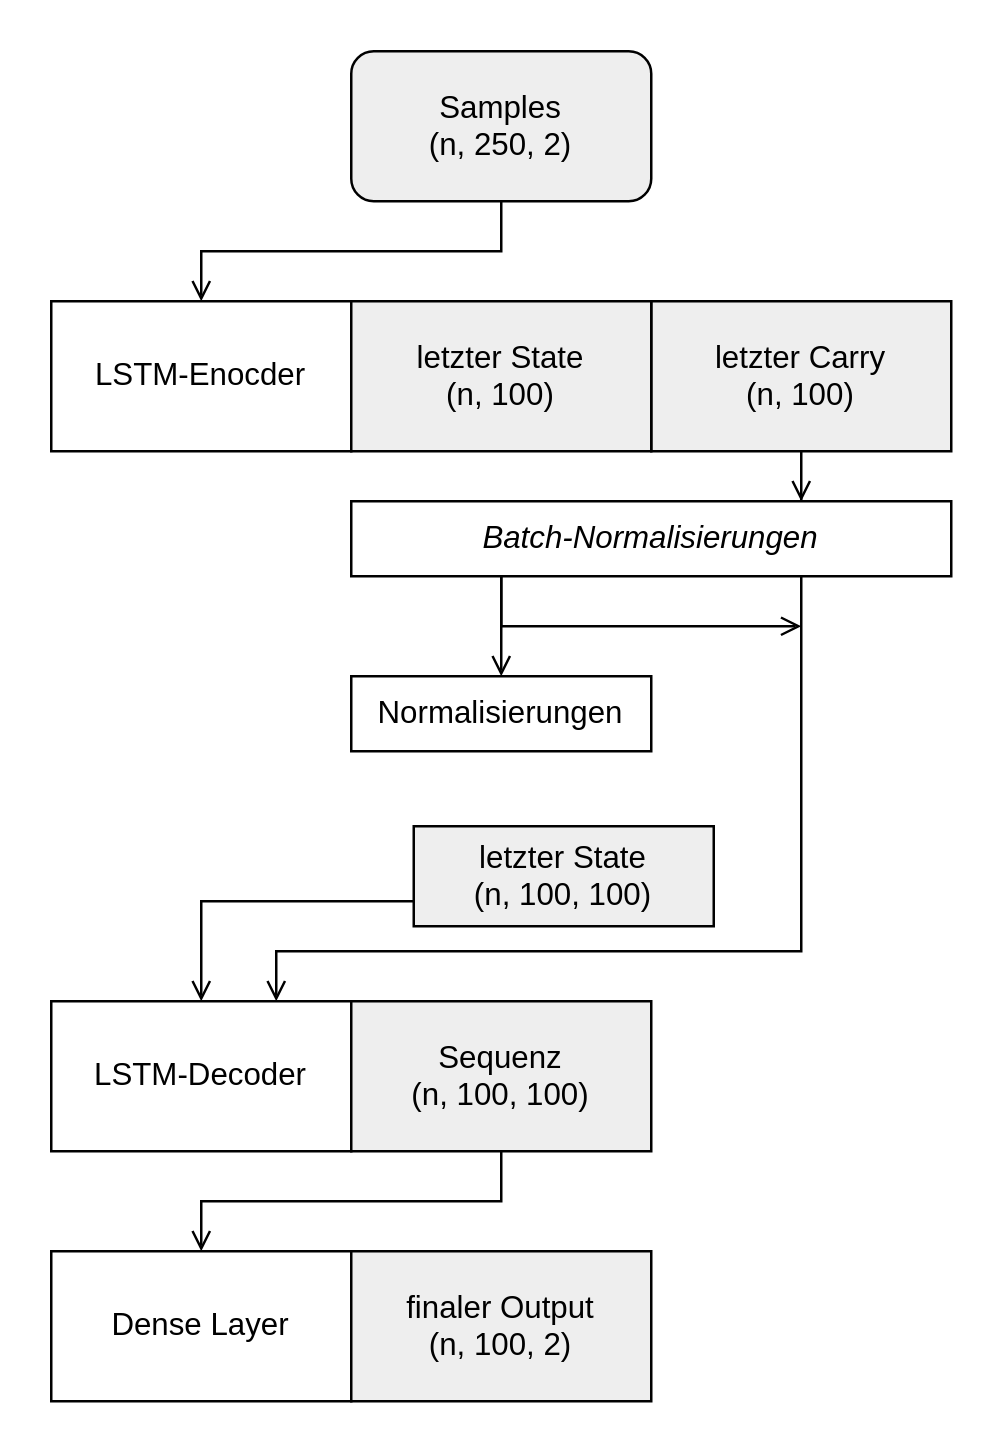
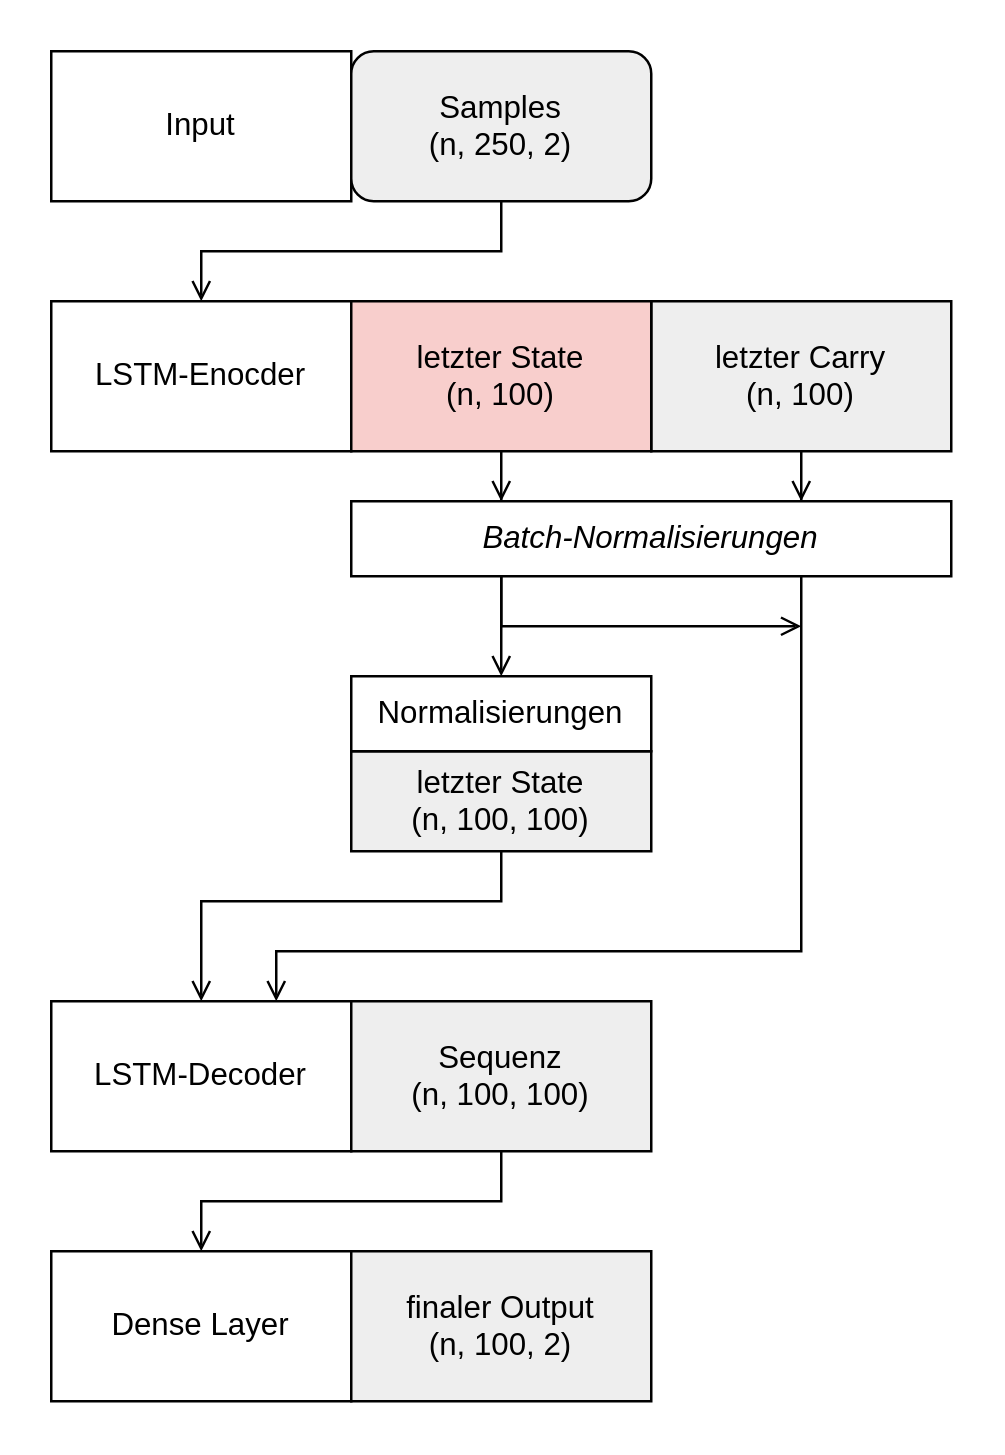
none -> (201, 126)
(501, 376) -> (501, 376)
none -> (501, 479)
(564, 876) -> (501, 801)
